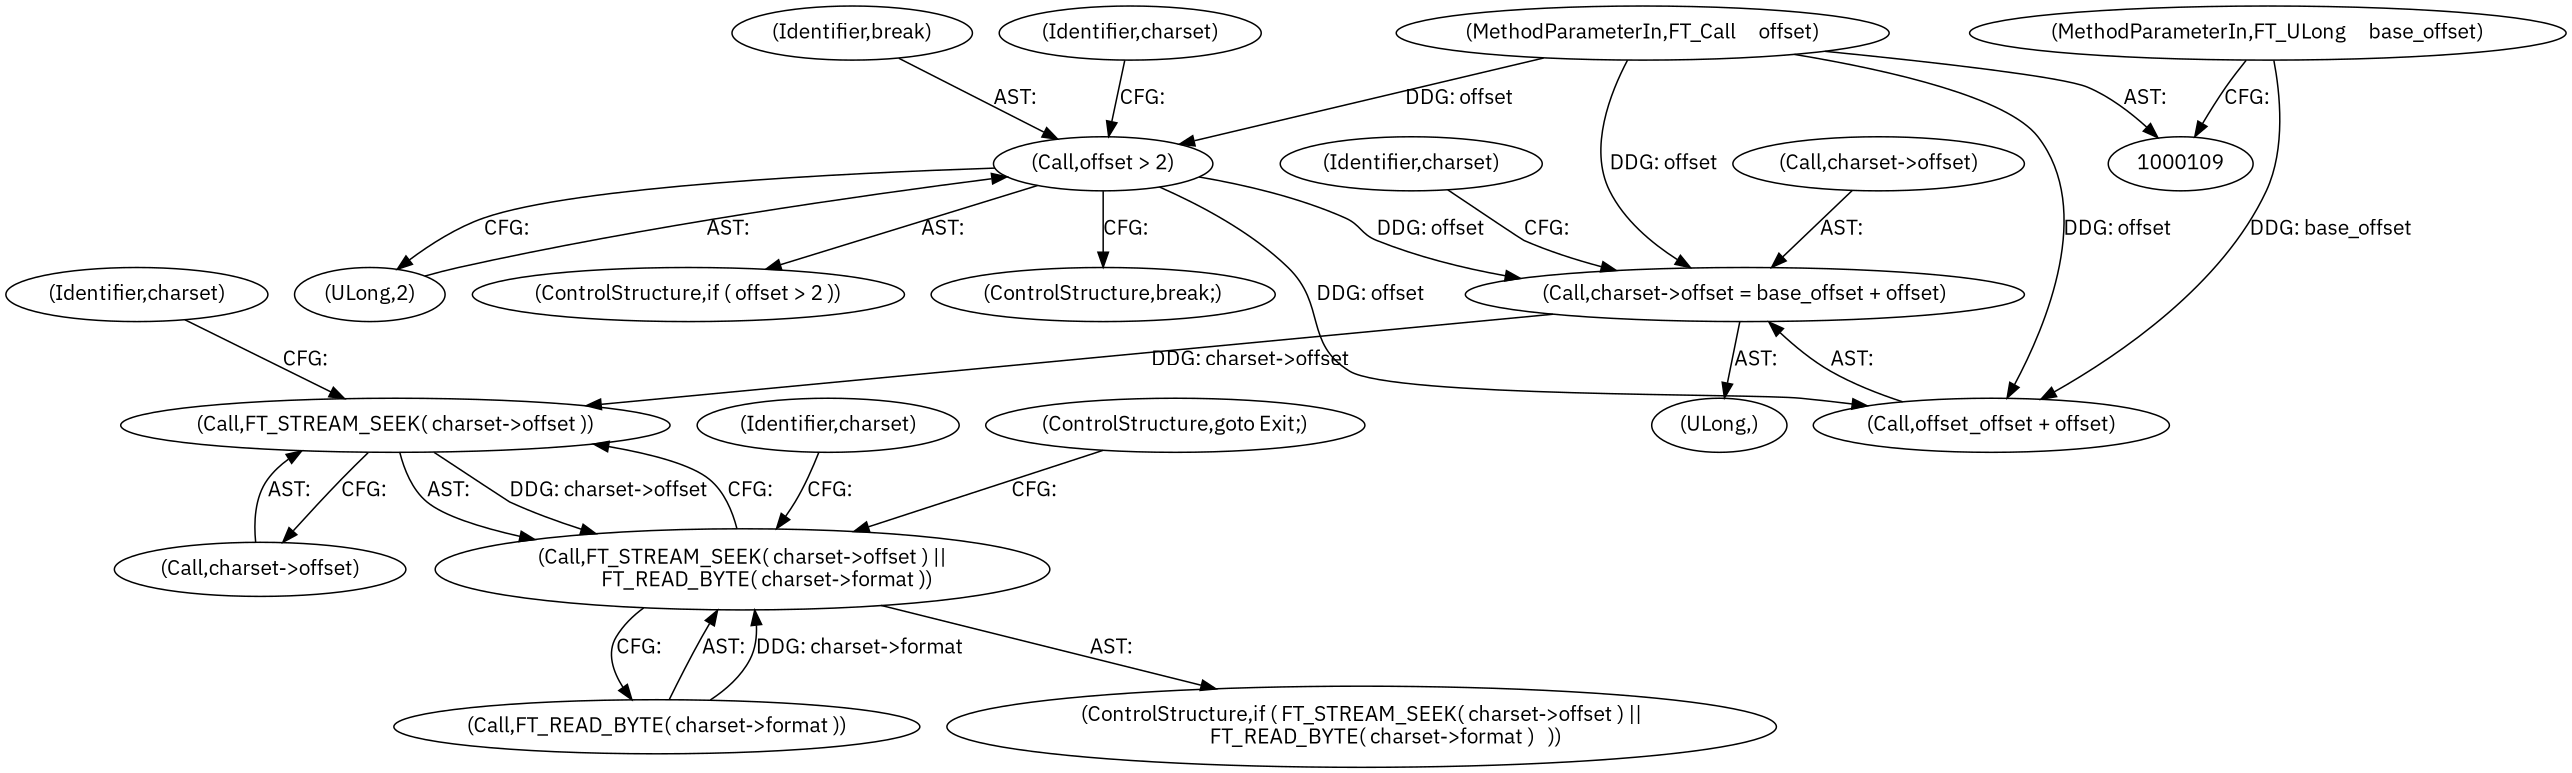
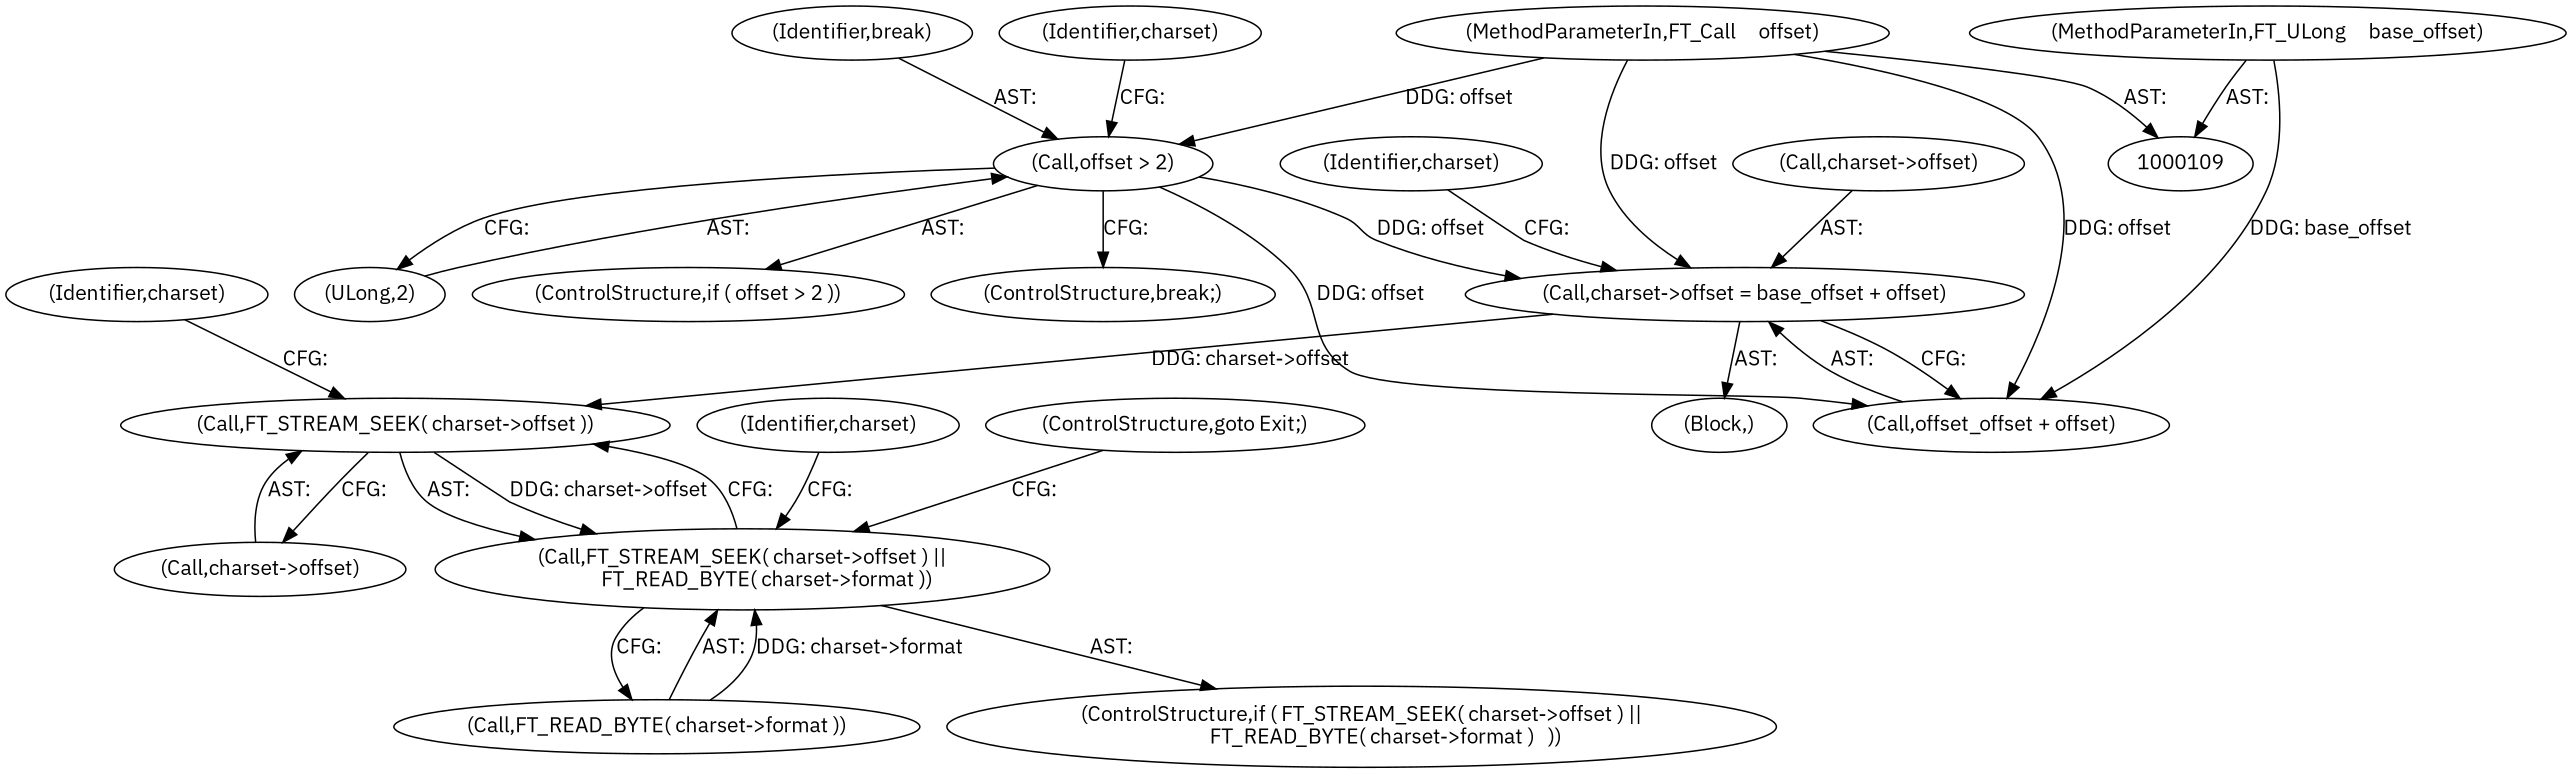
(2250, 98) -> (2250, 98)
none -> (1887, 350)
(1719, 425) -> (1719, 425)
